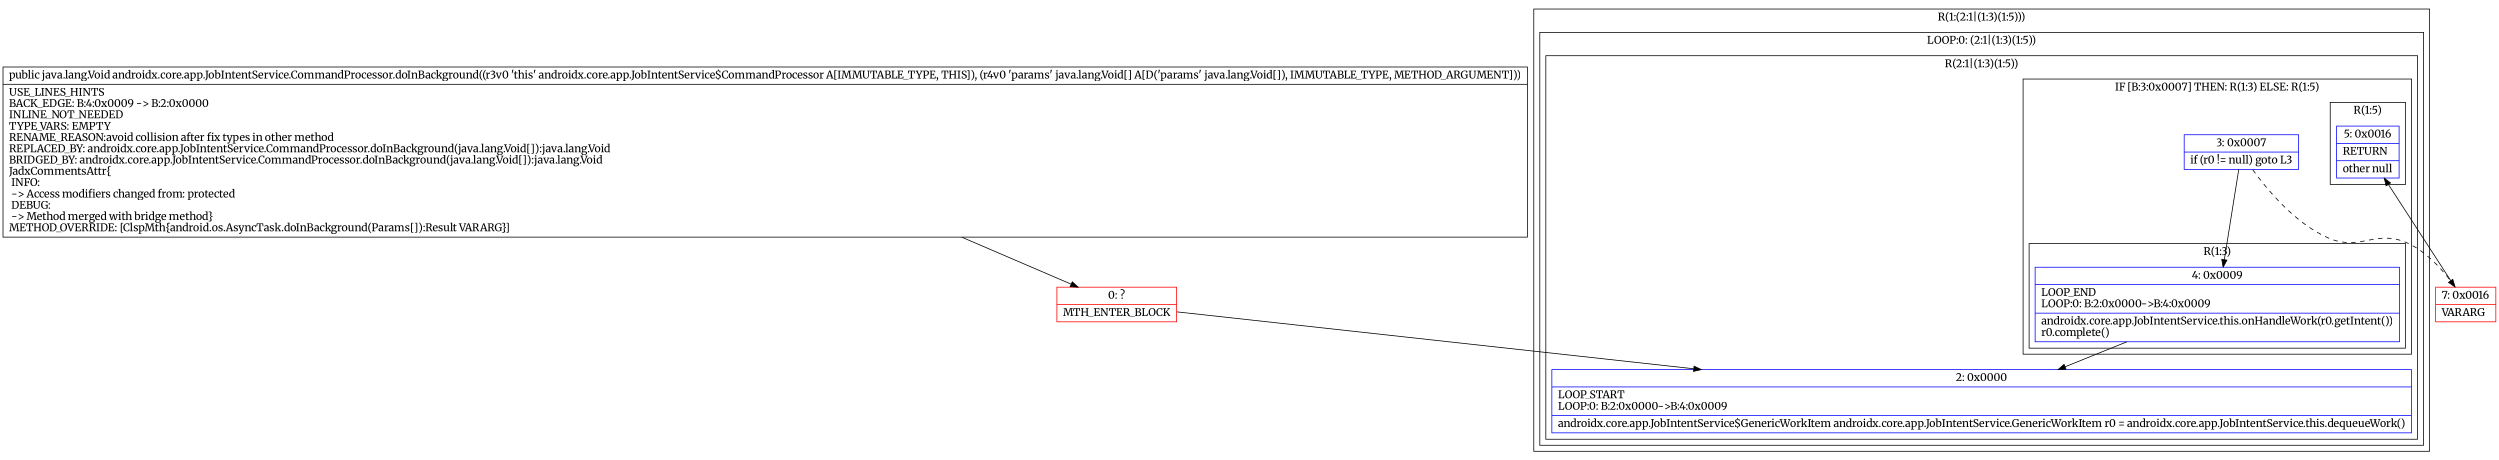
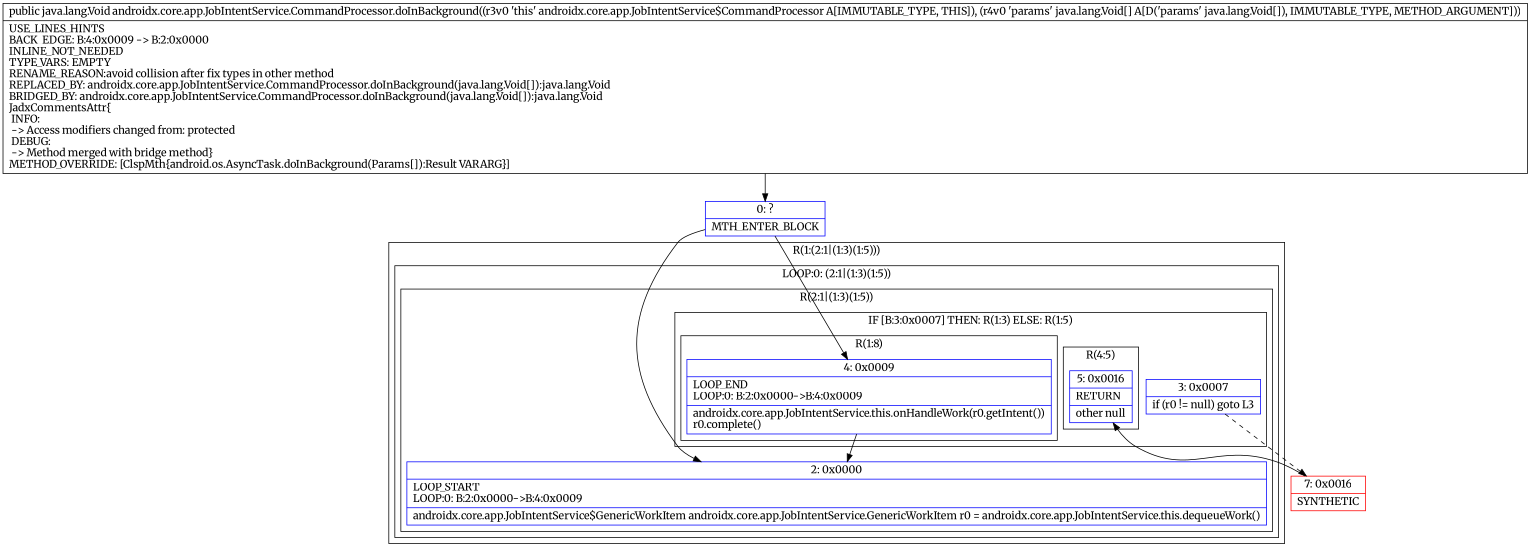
(2368, 111) -> (1101, 356)
(2232, 215) -> (809, 294)
(2217, 252) -> (869, 344)
(1117, 304) -> (765, 219)
(2463, 313) -> (1328, 502)
